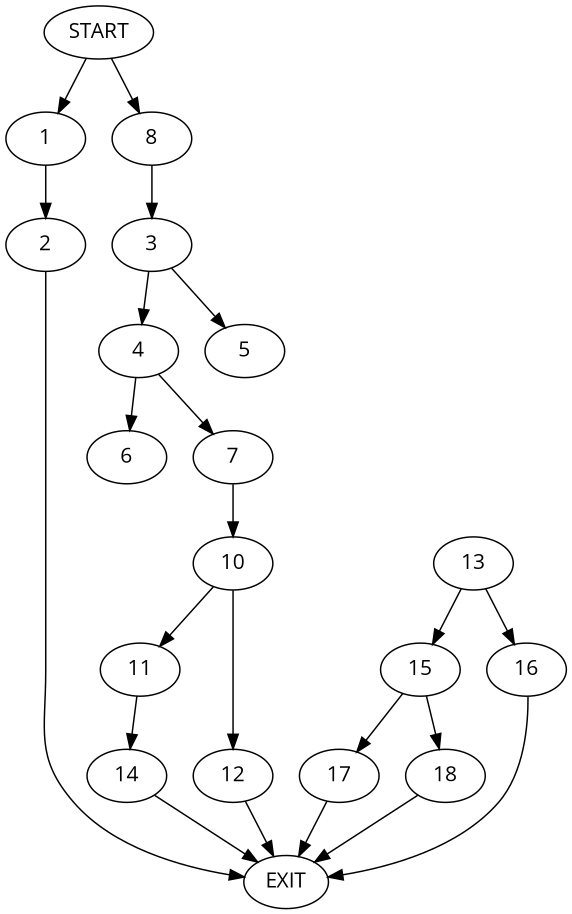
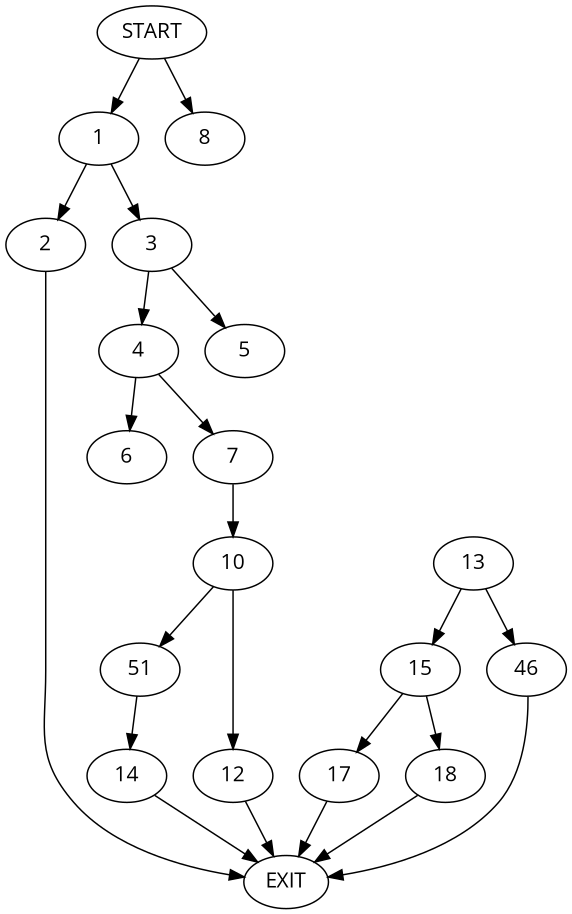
(152, 185) -> (122, 185)
(140, 670) -> (140, 670)
(527, 670) -> (527, 670)
